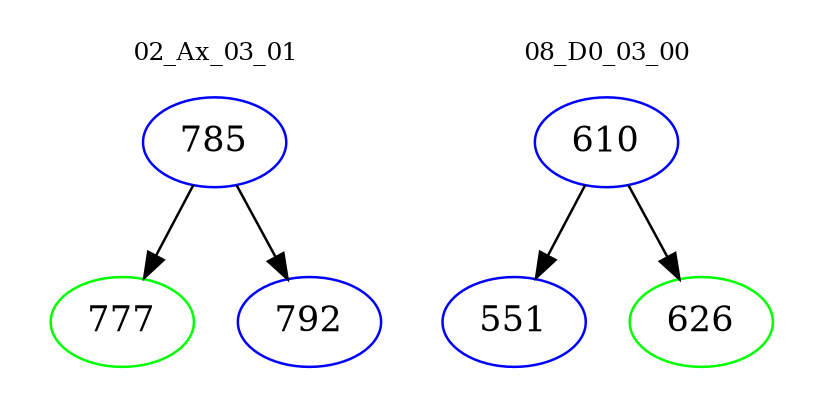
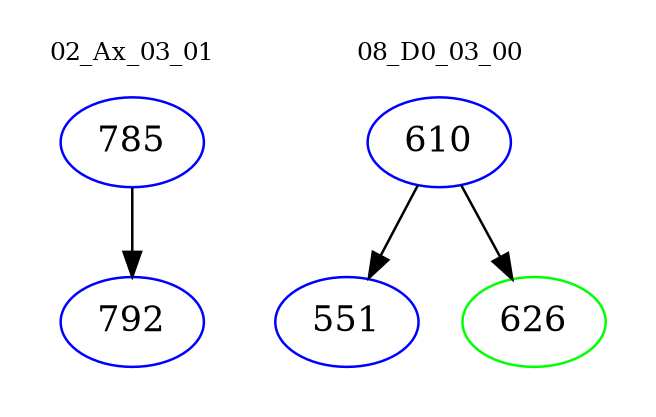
(122, 322) -> none
